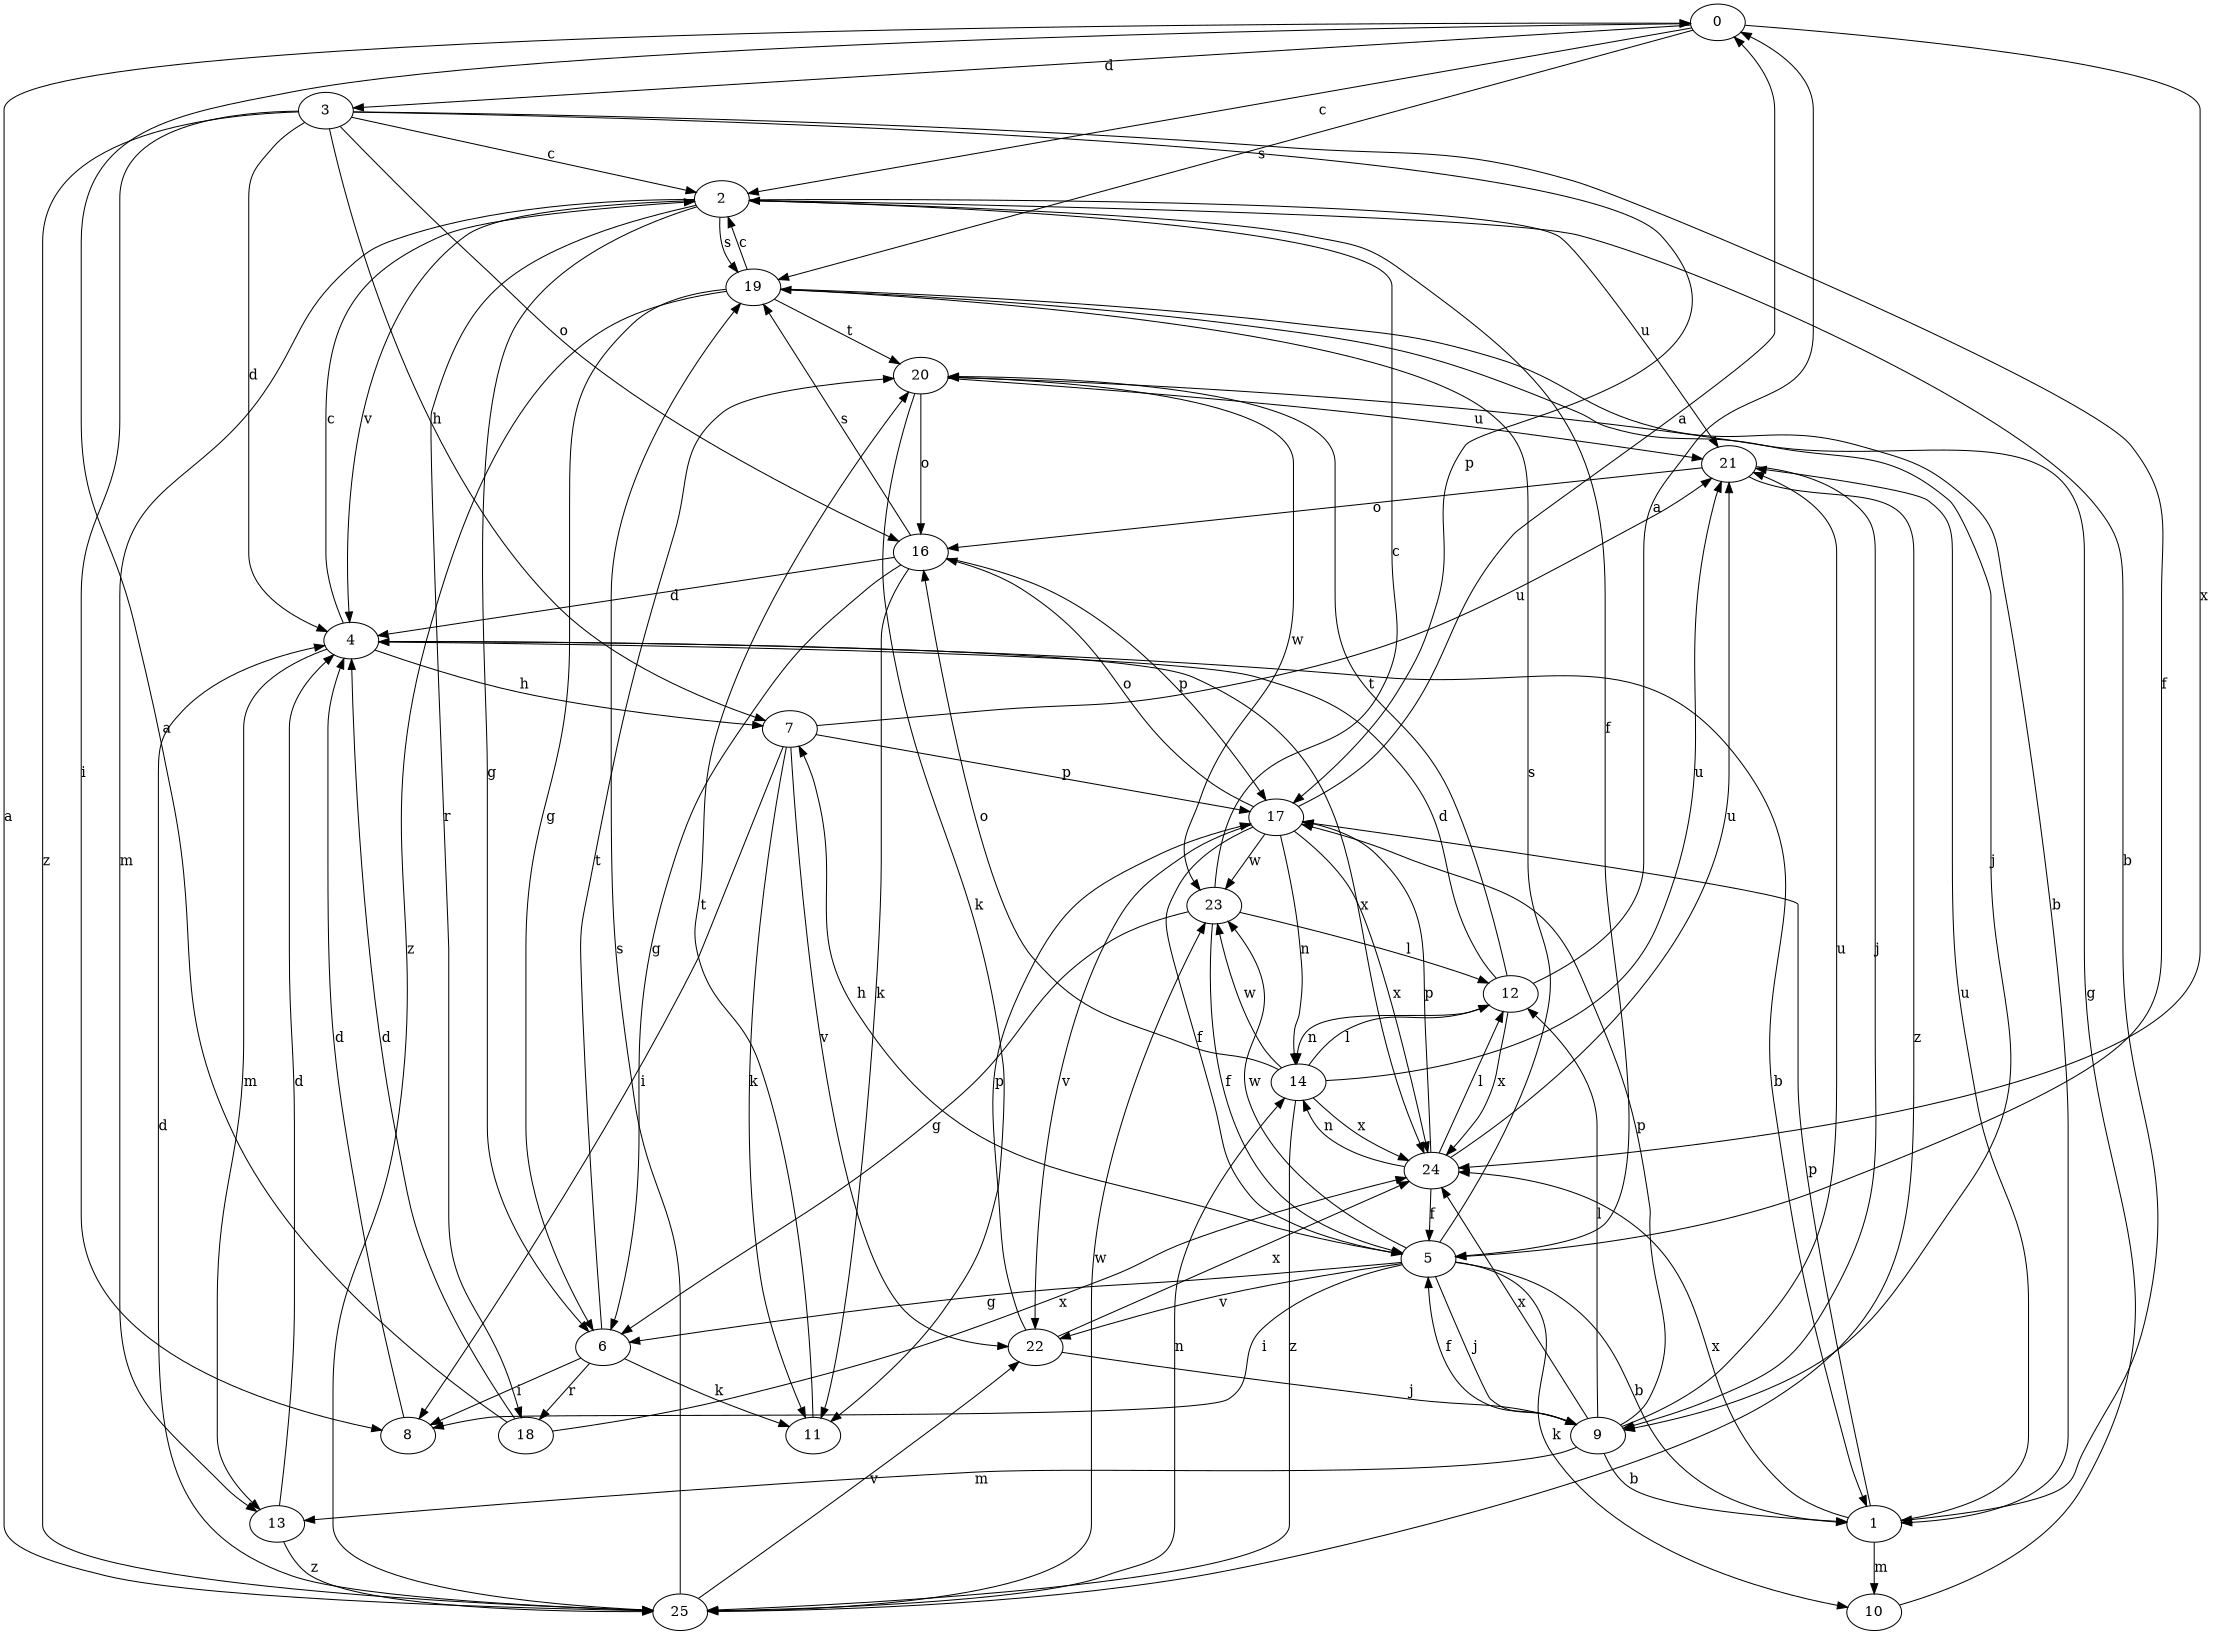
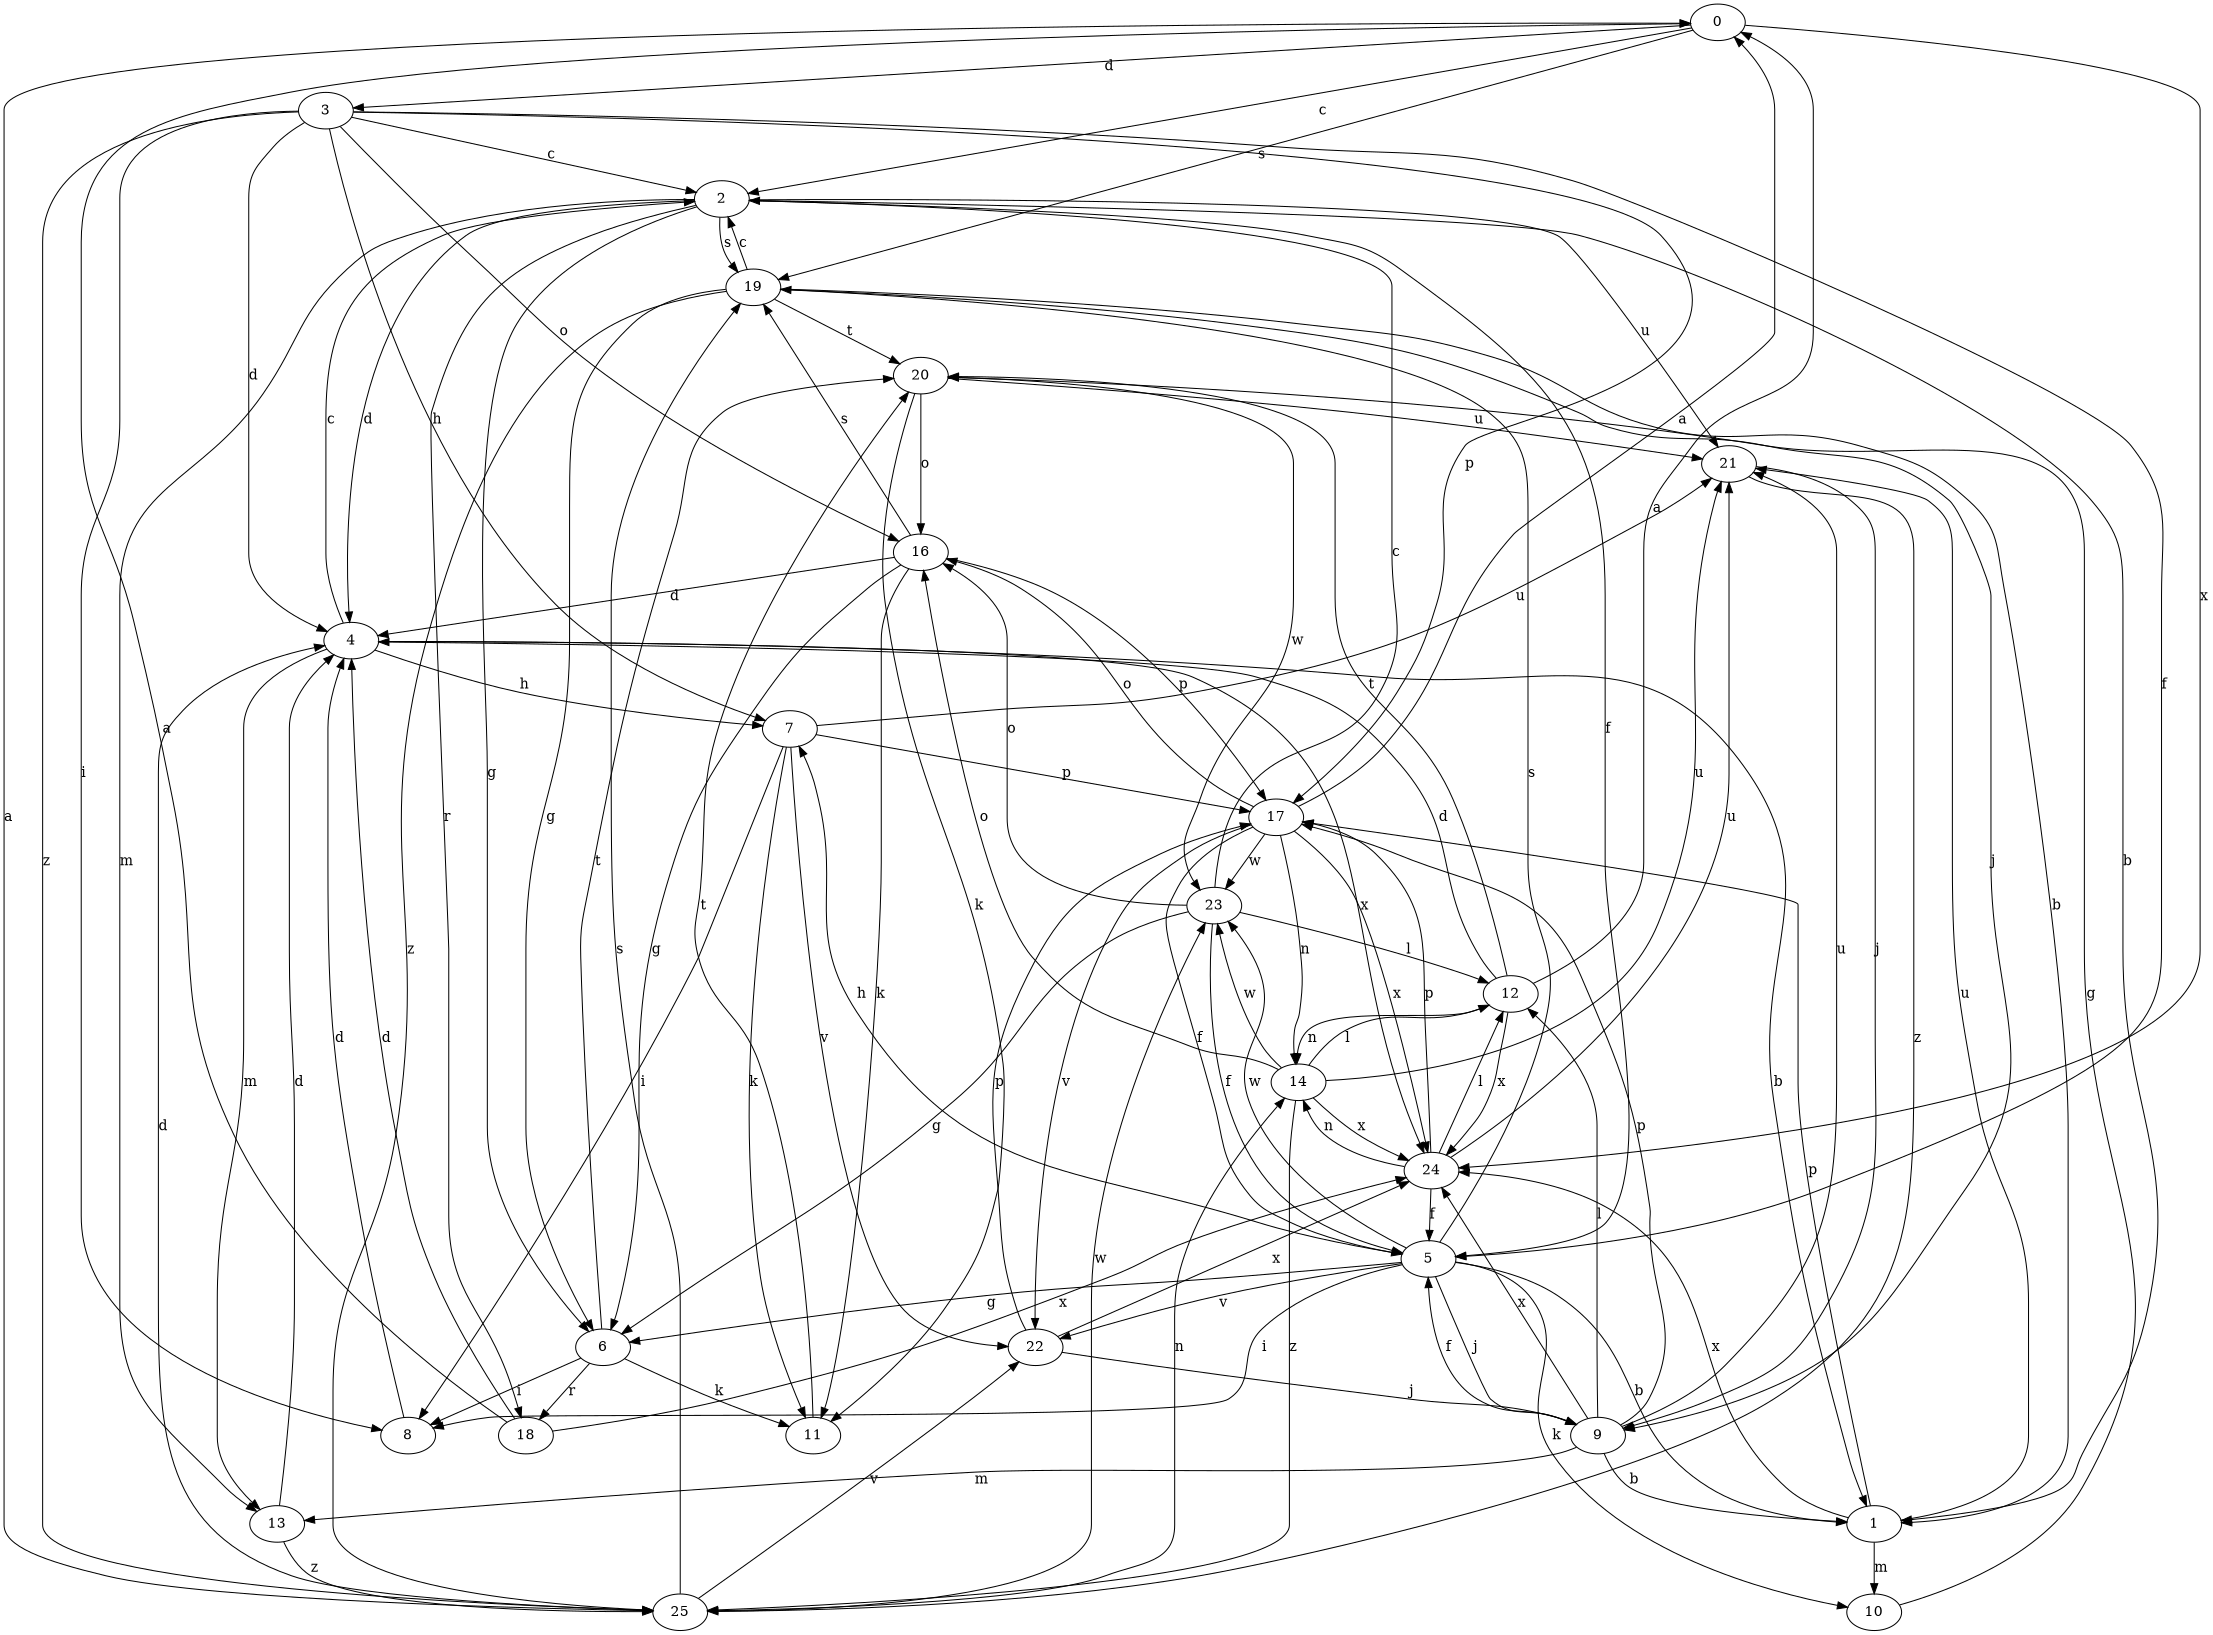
(369, 420) -> (369, 420)
(1349, 506) -> (1007, 792)
